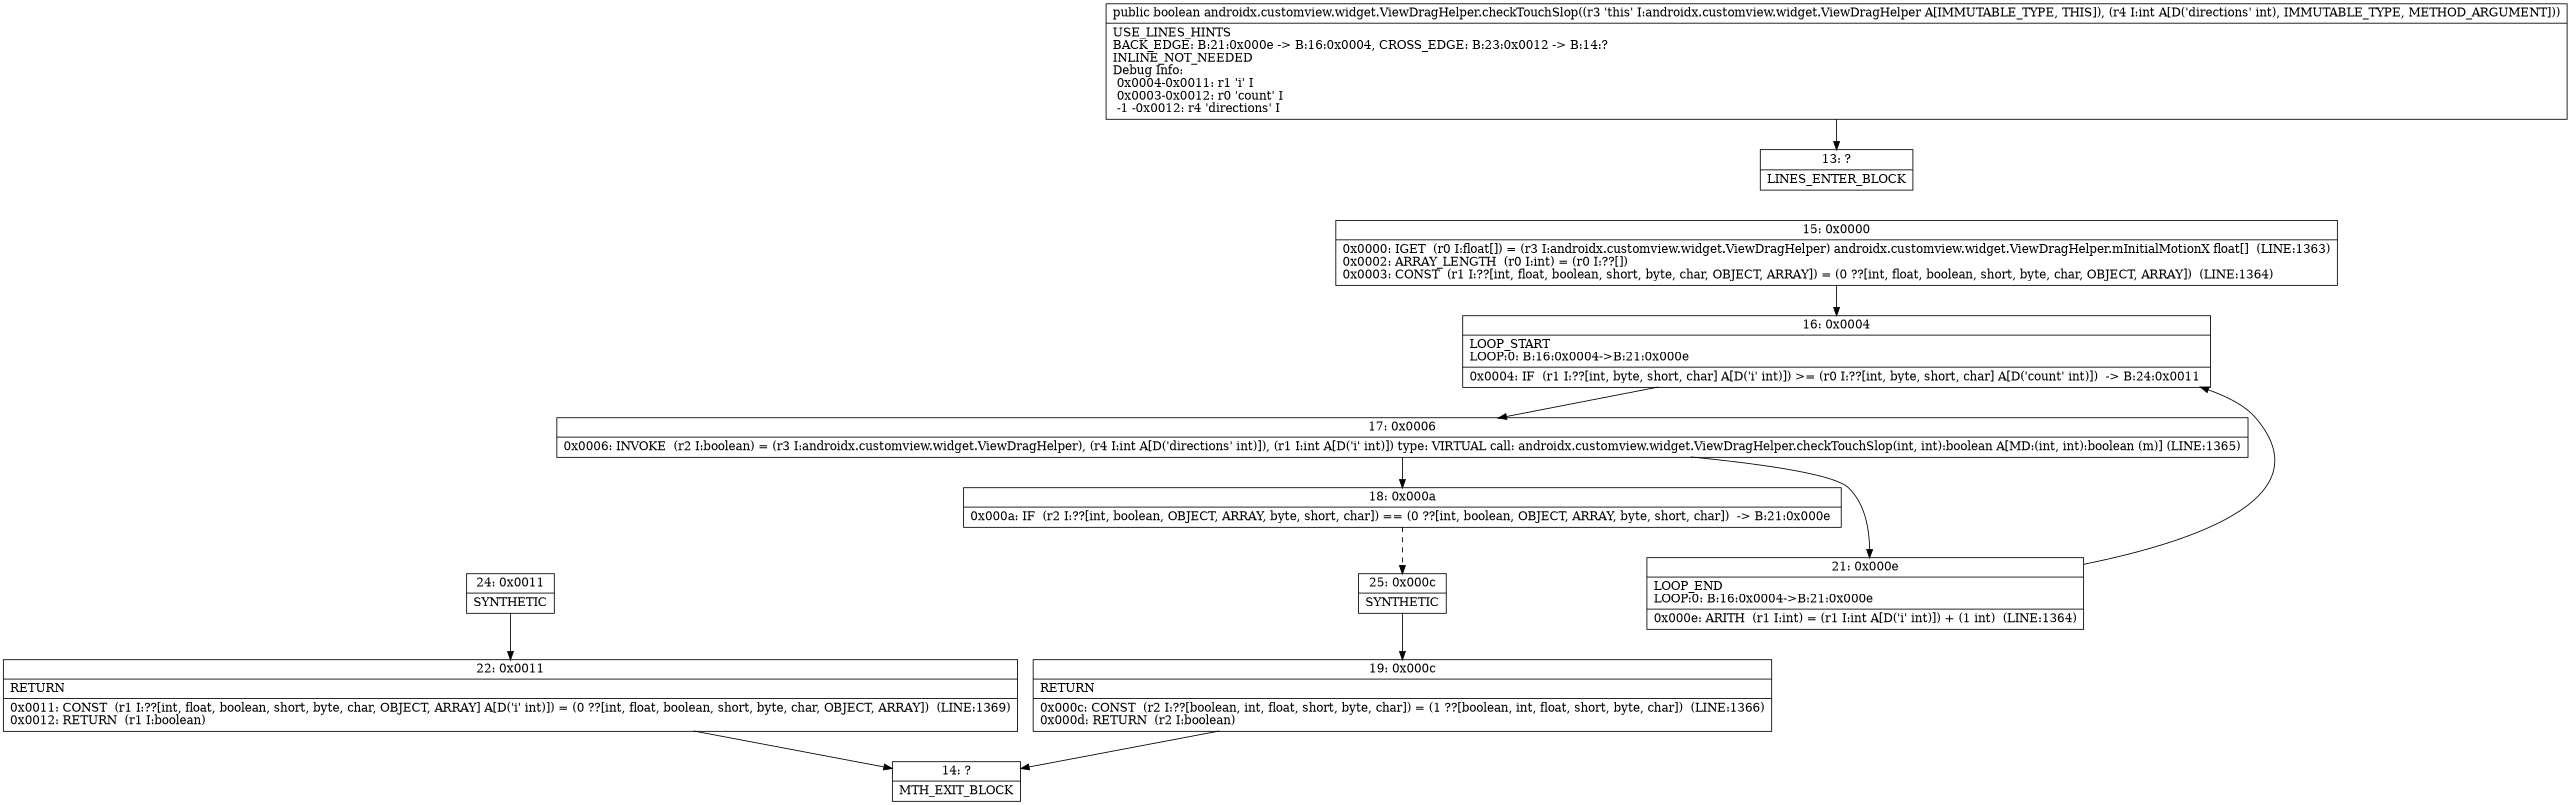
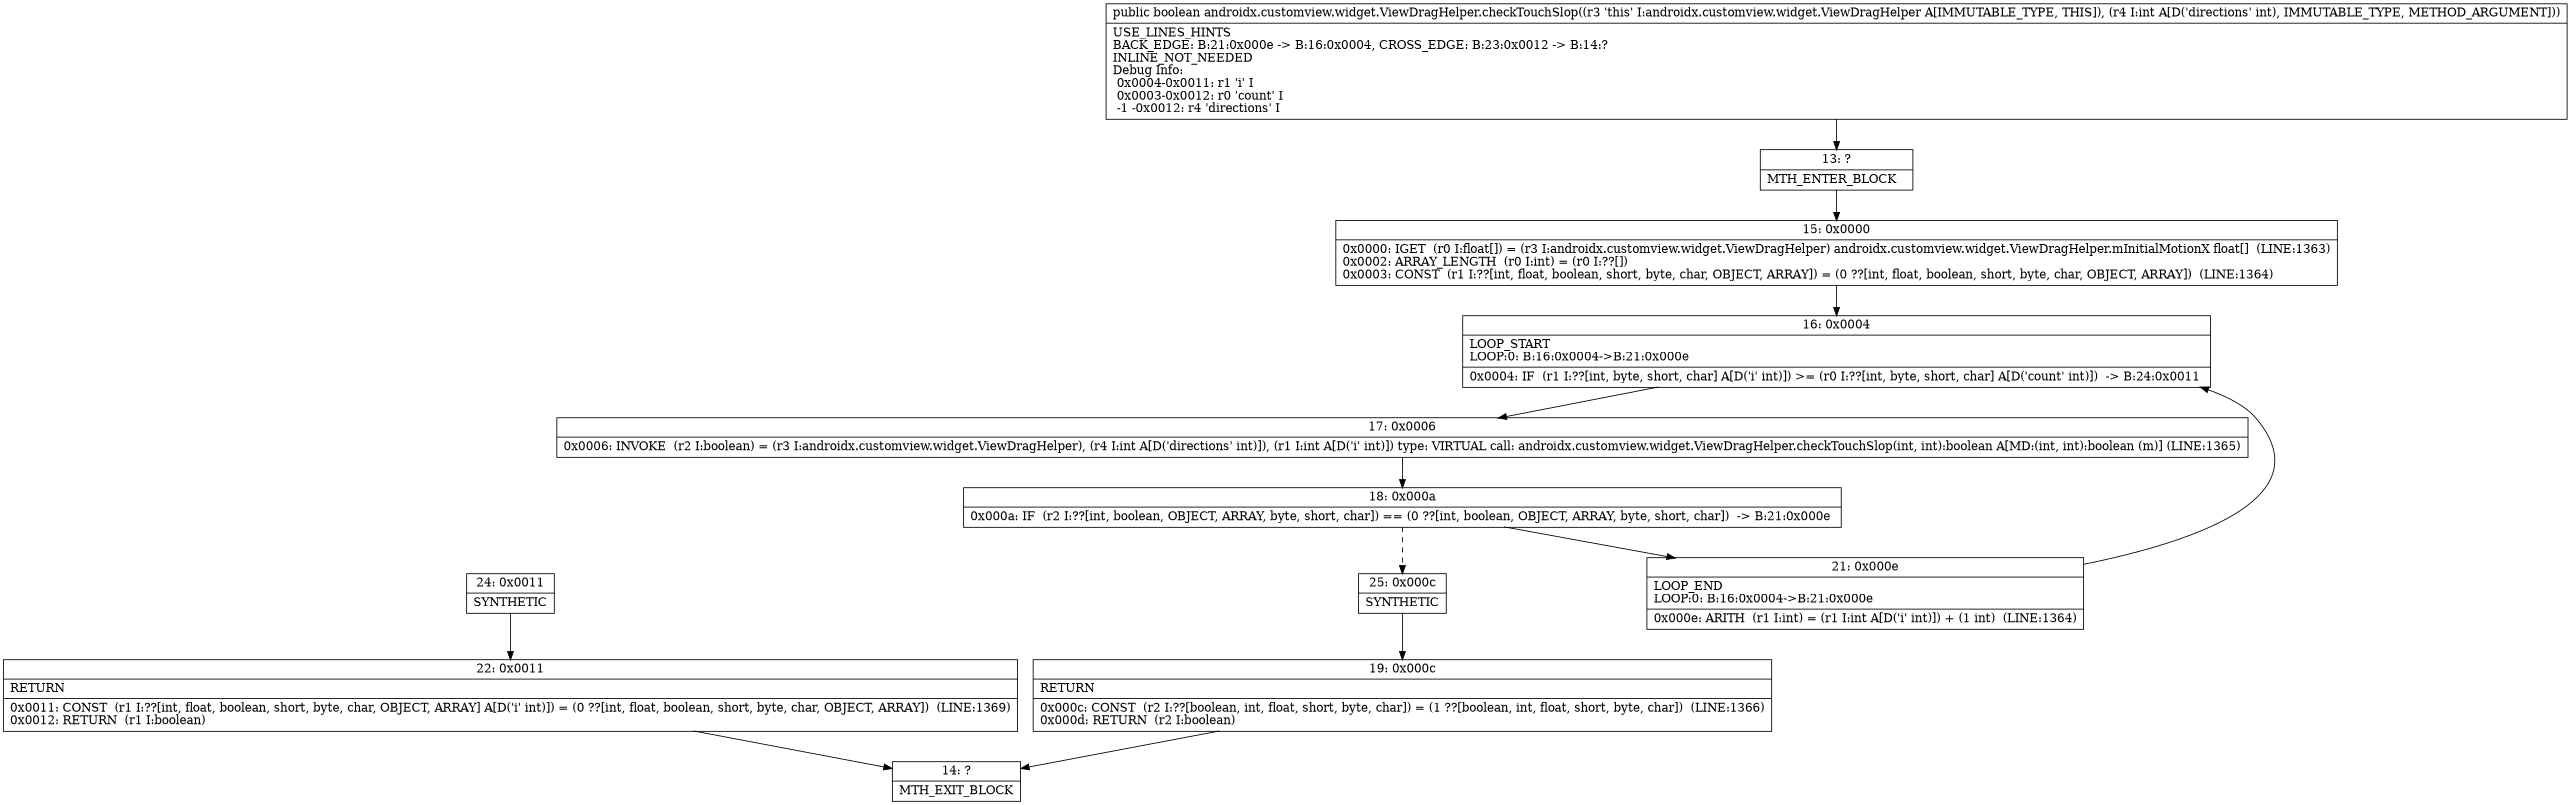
(1837, 180) -> (1832, 180)
none -> (1837, 201)
(1804, 472) -> (1585, 542)
